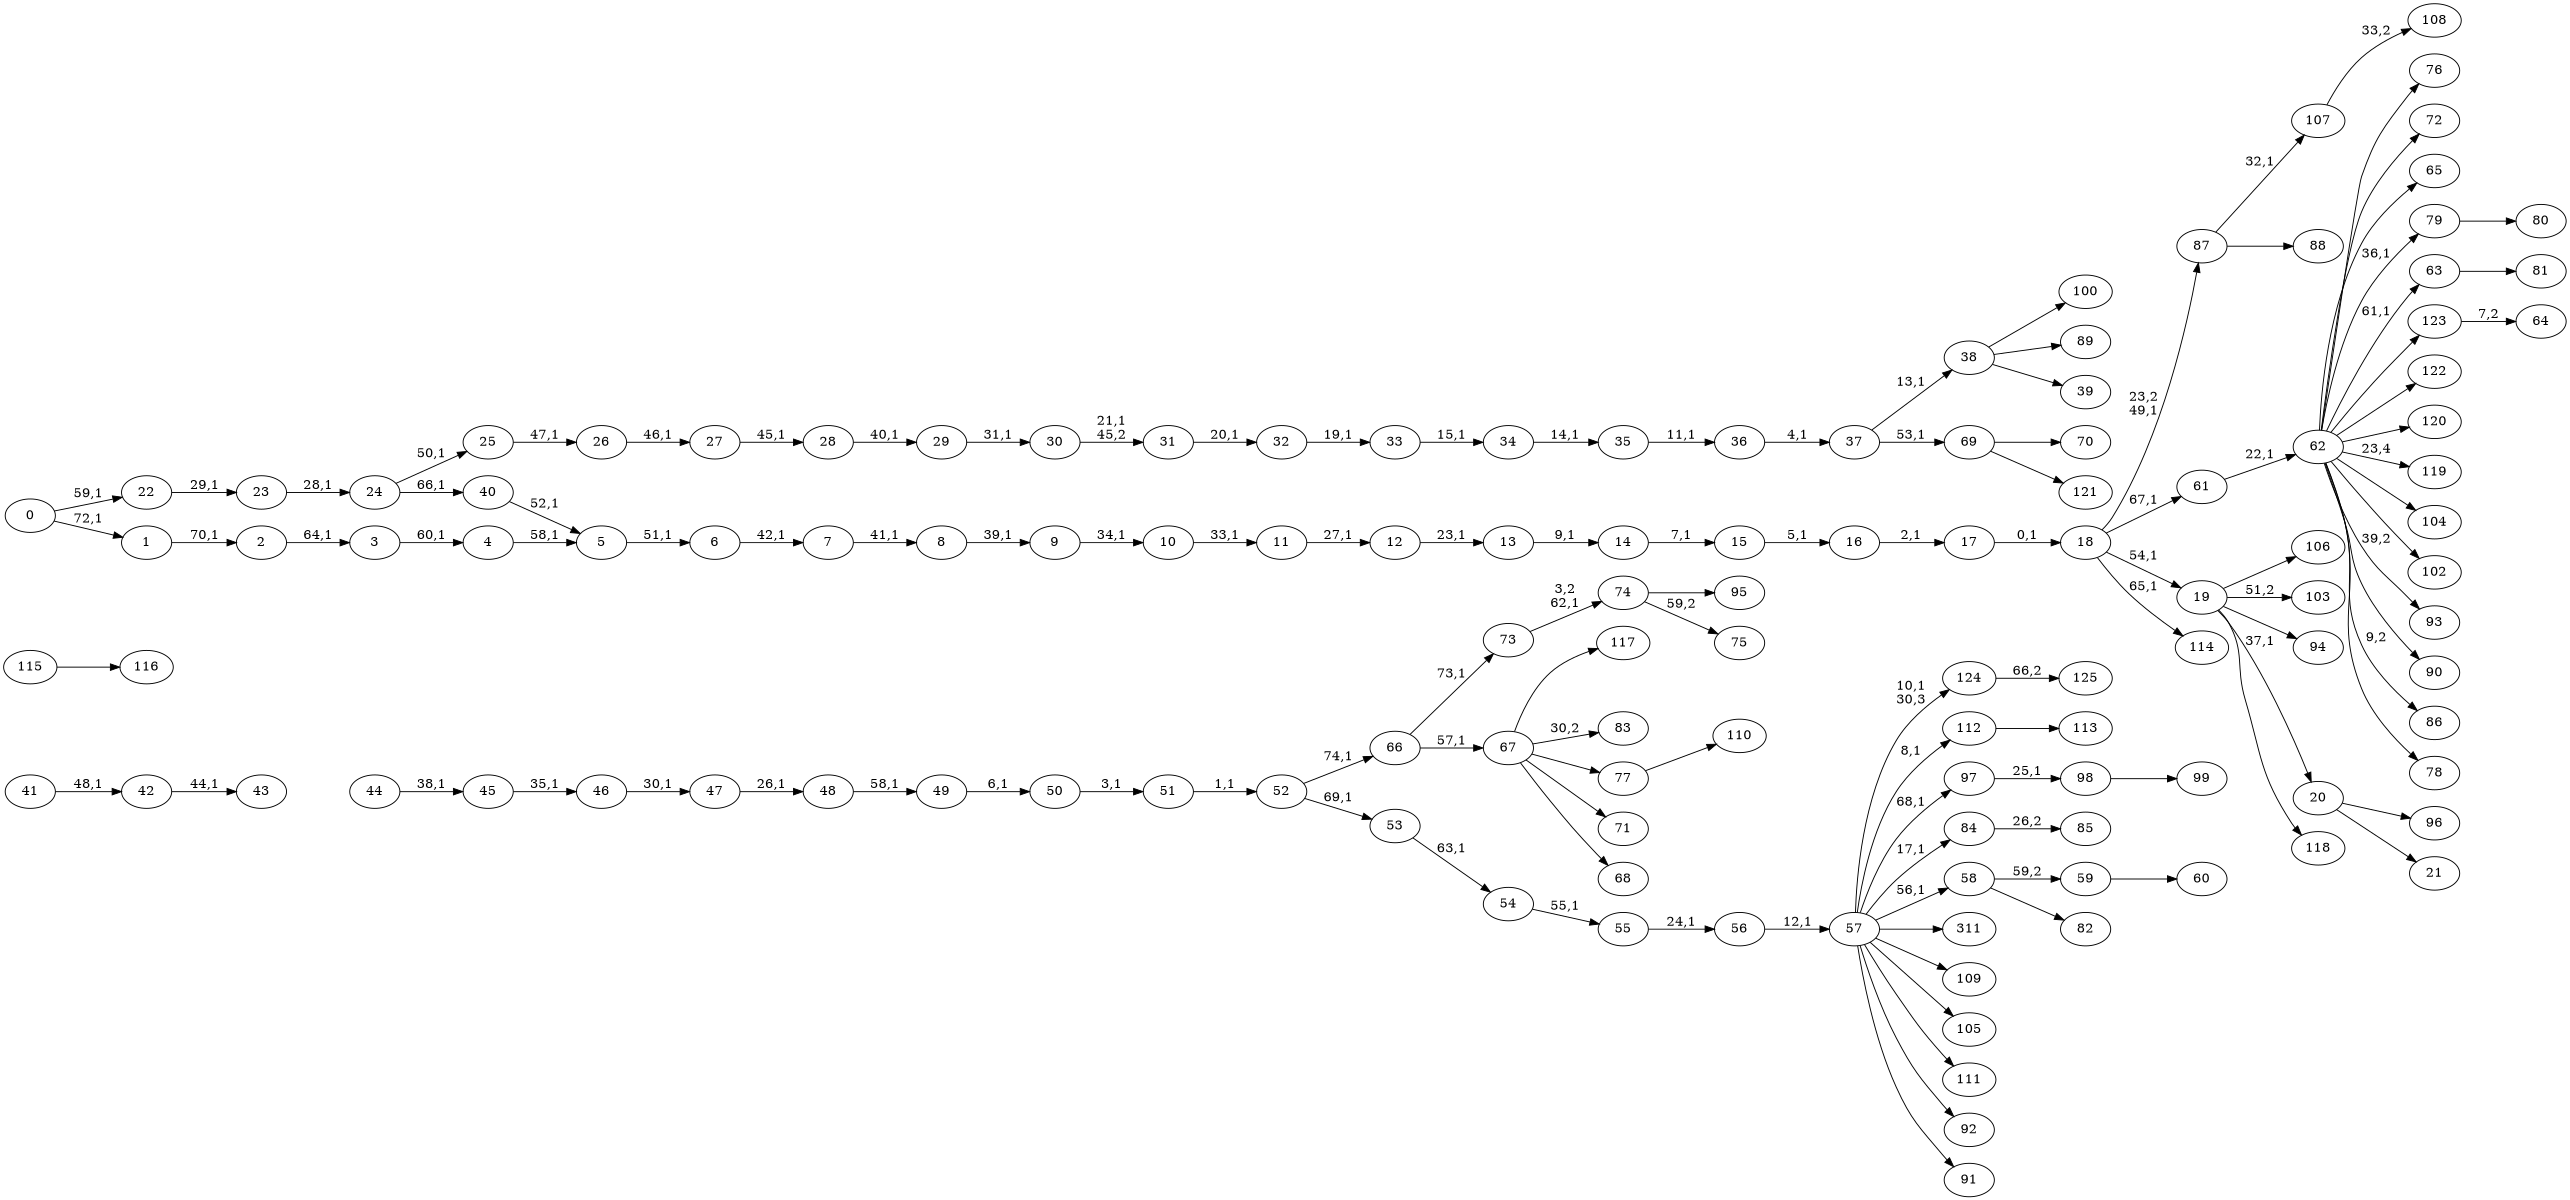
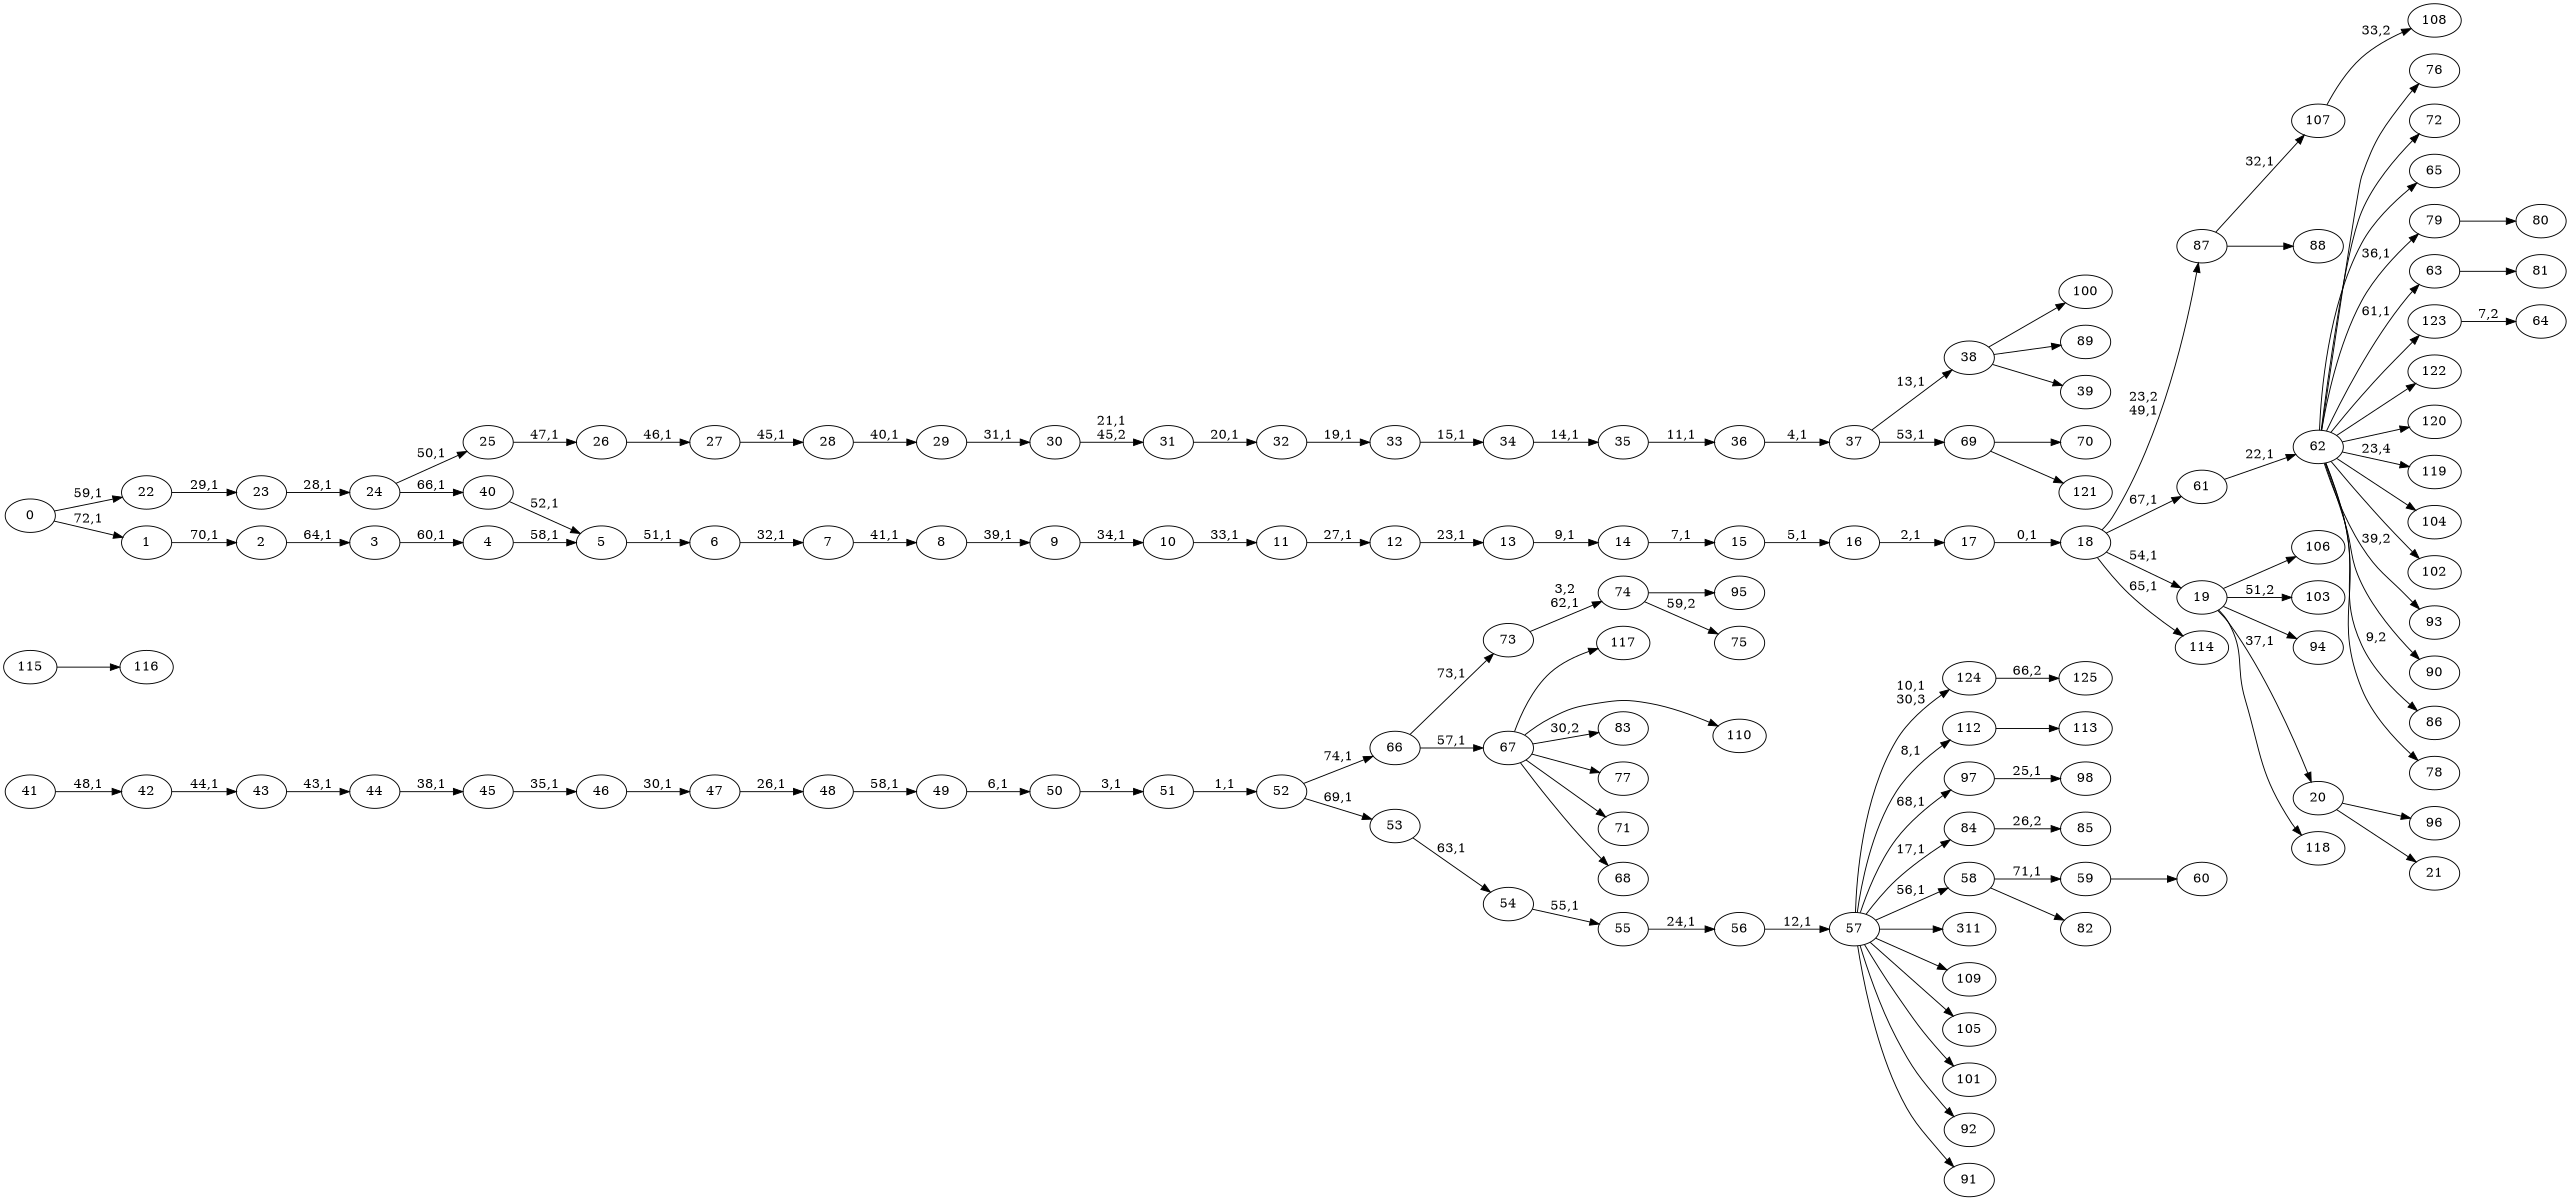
(772, 536) -> (772, 536)
(1676, 759) -> (1615, 701)
(2202, 779) -> none
none -> (313, 792)
(2027, 872) -> (2027, 872)
(1969, 1080) -> (1969, 1080)
